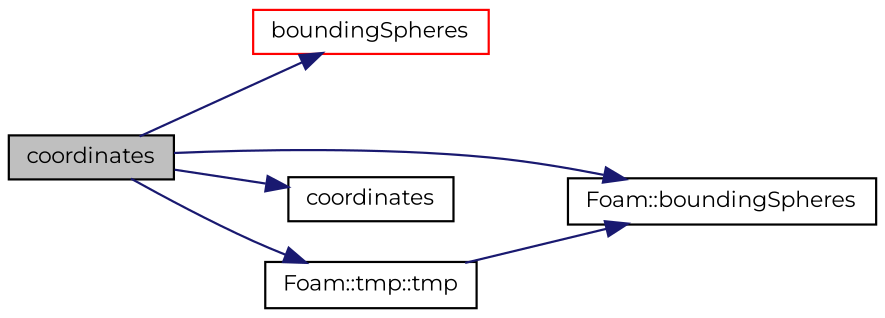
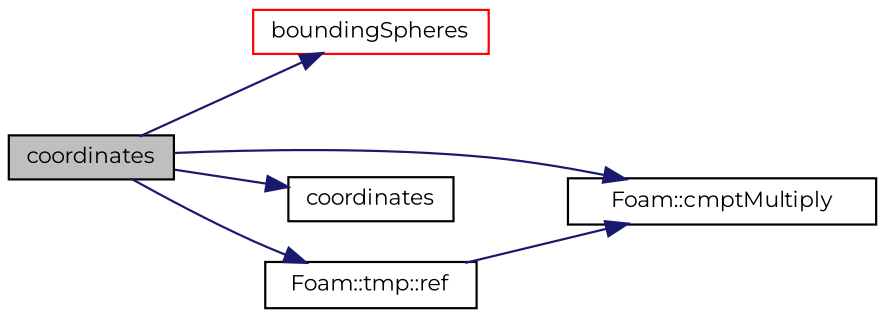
(722, 201) -> (722, 201)
(371, 285) -> (371, 285)
